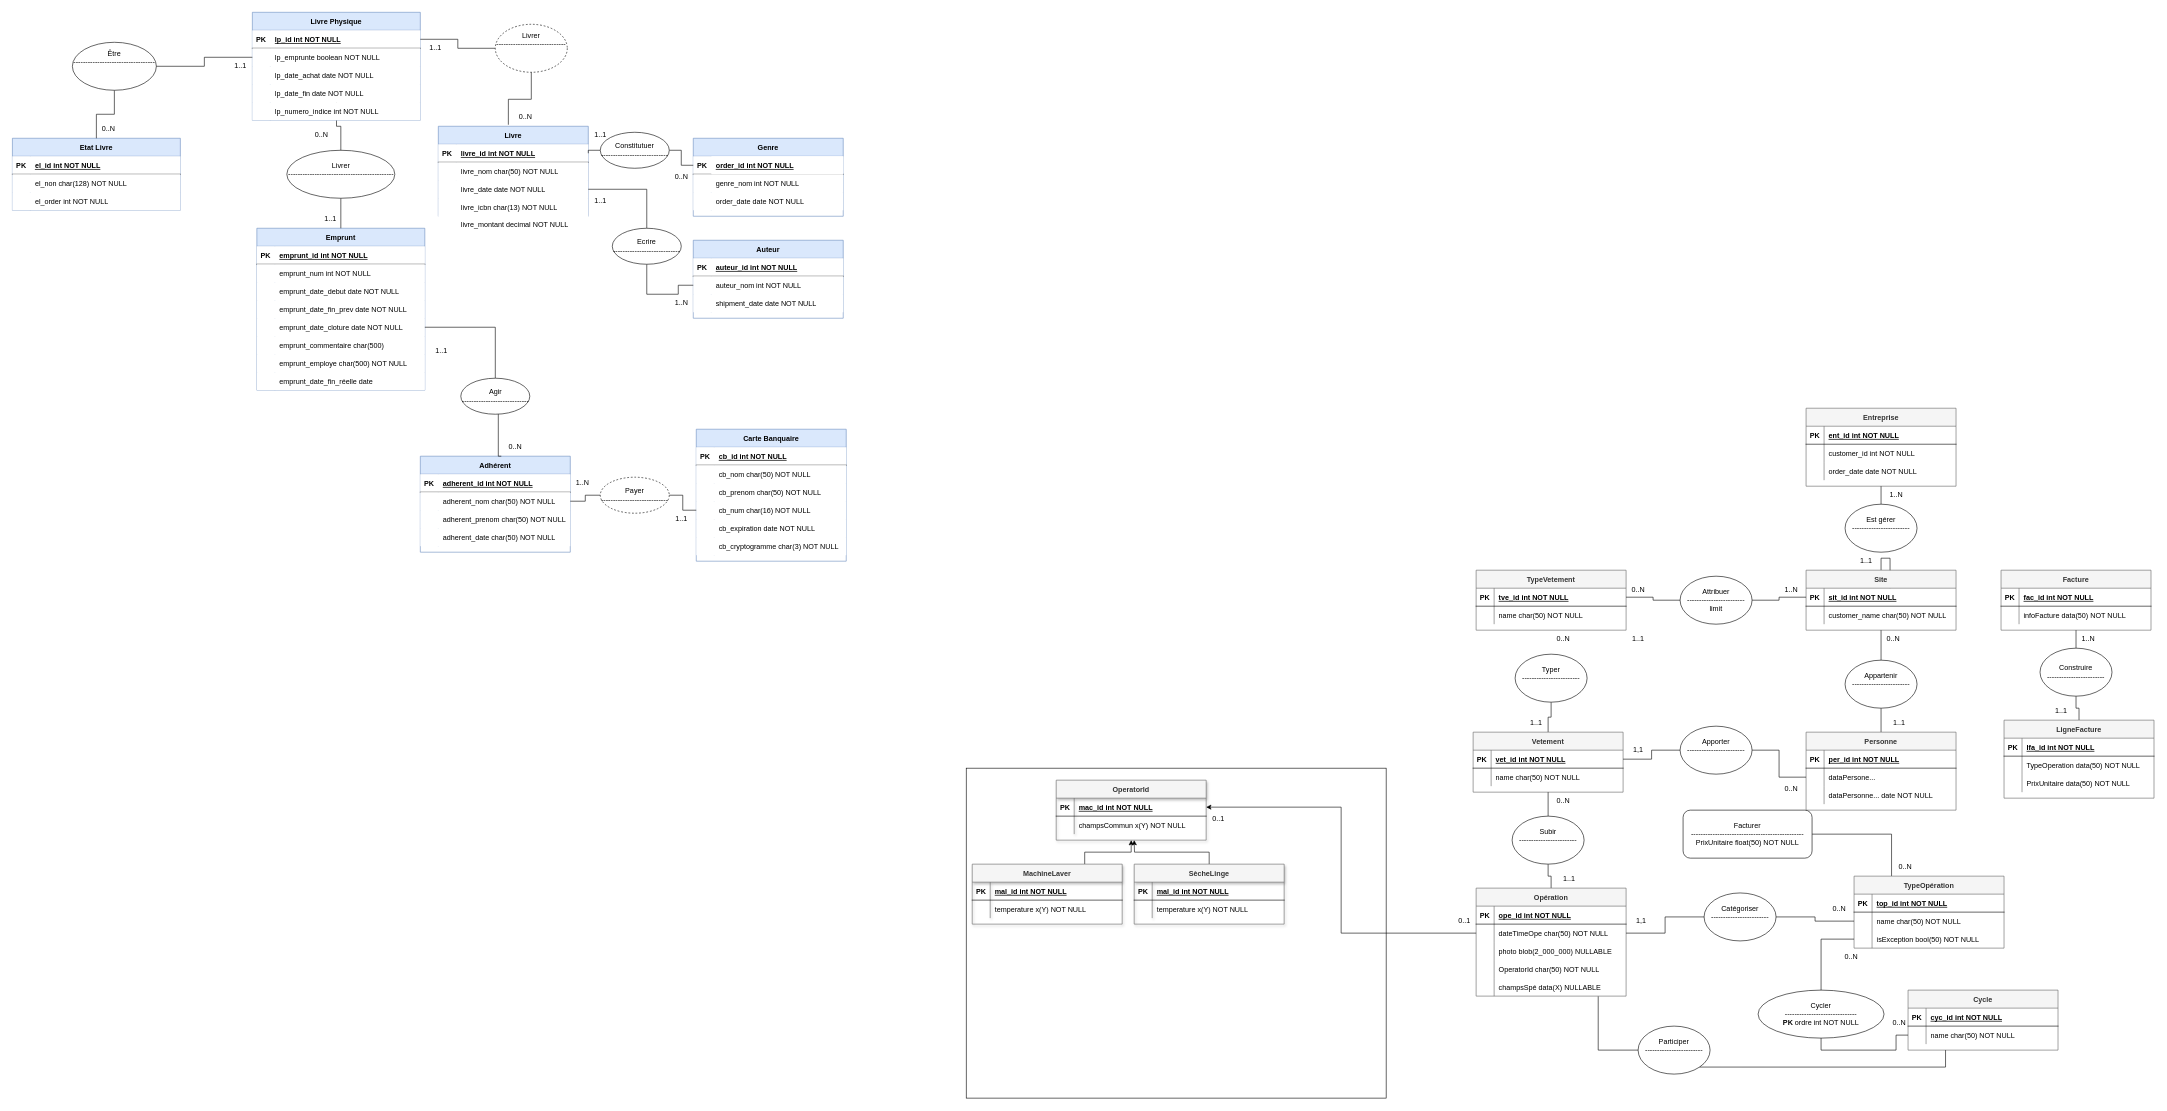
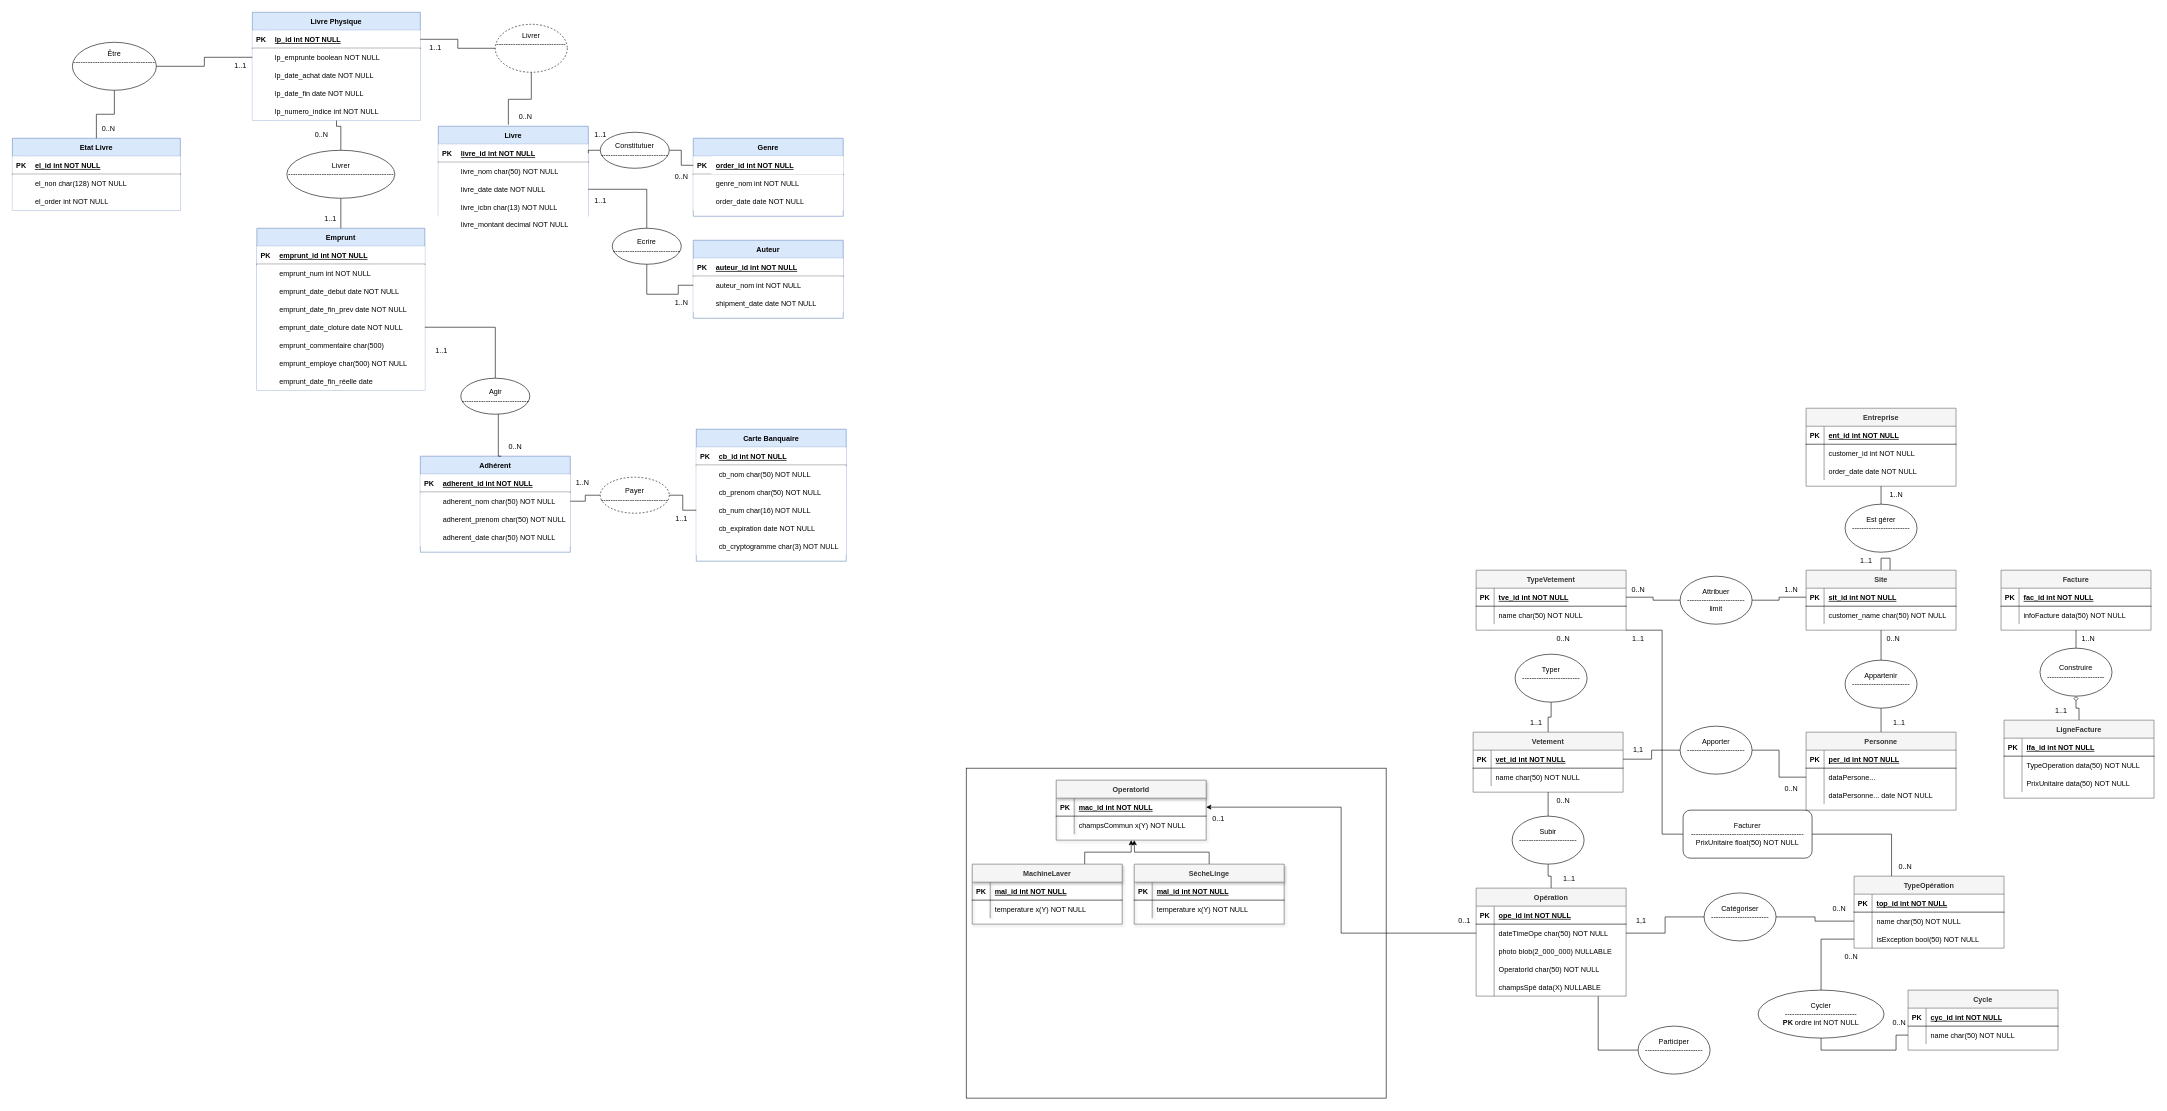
(2076, 699) -> (2076, 701)
none -> (1662, 726)
(1830, 1067) -> none
